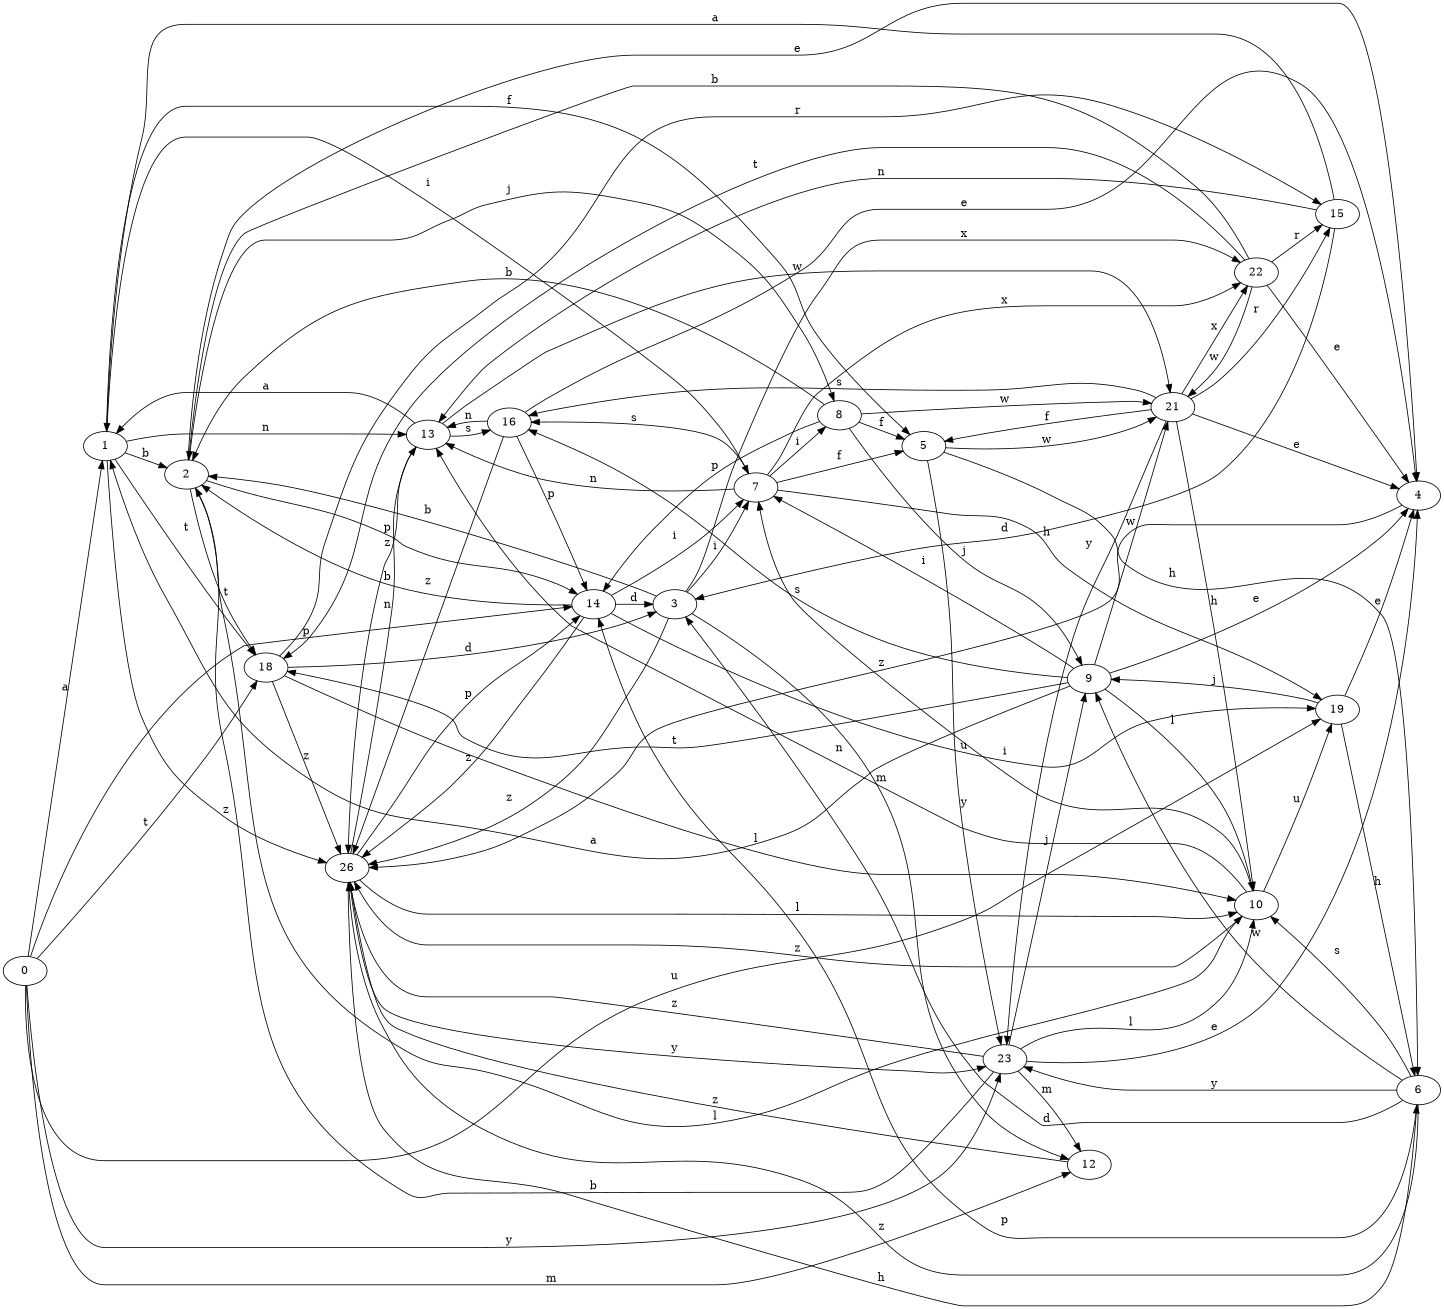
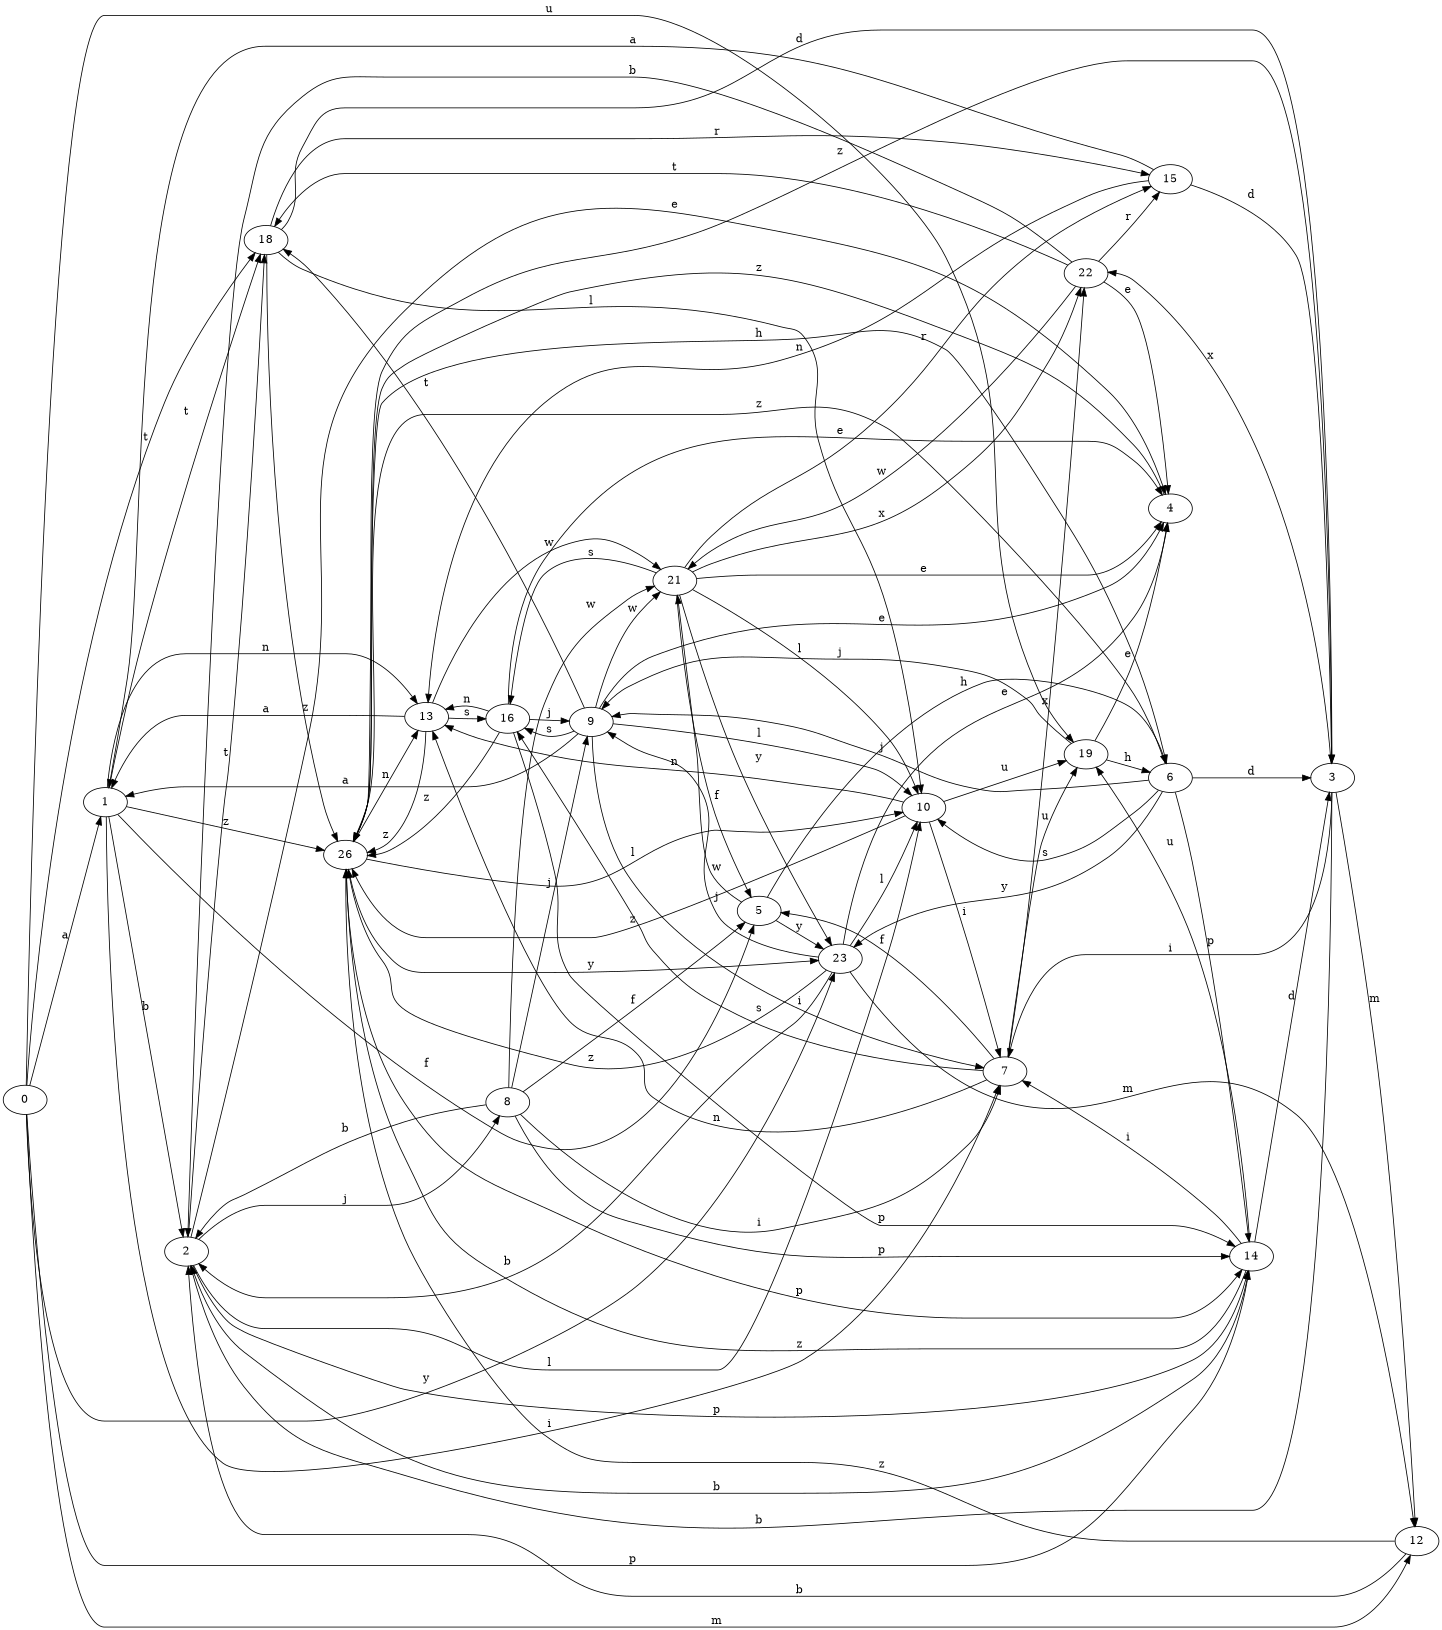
(795, 454) -> (768, 1230)
(1047, 532) -> (1046, 816)
(1215, 601) -> (800, 649)
none -> (545, 720)
(1256, 933) -> (882, 747)
none -> (694, 1596)
